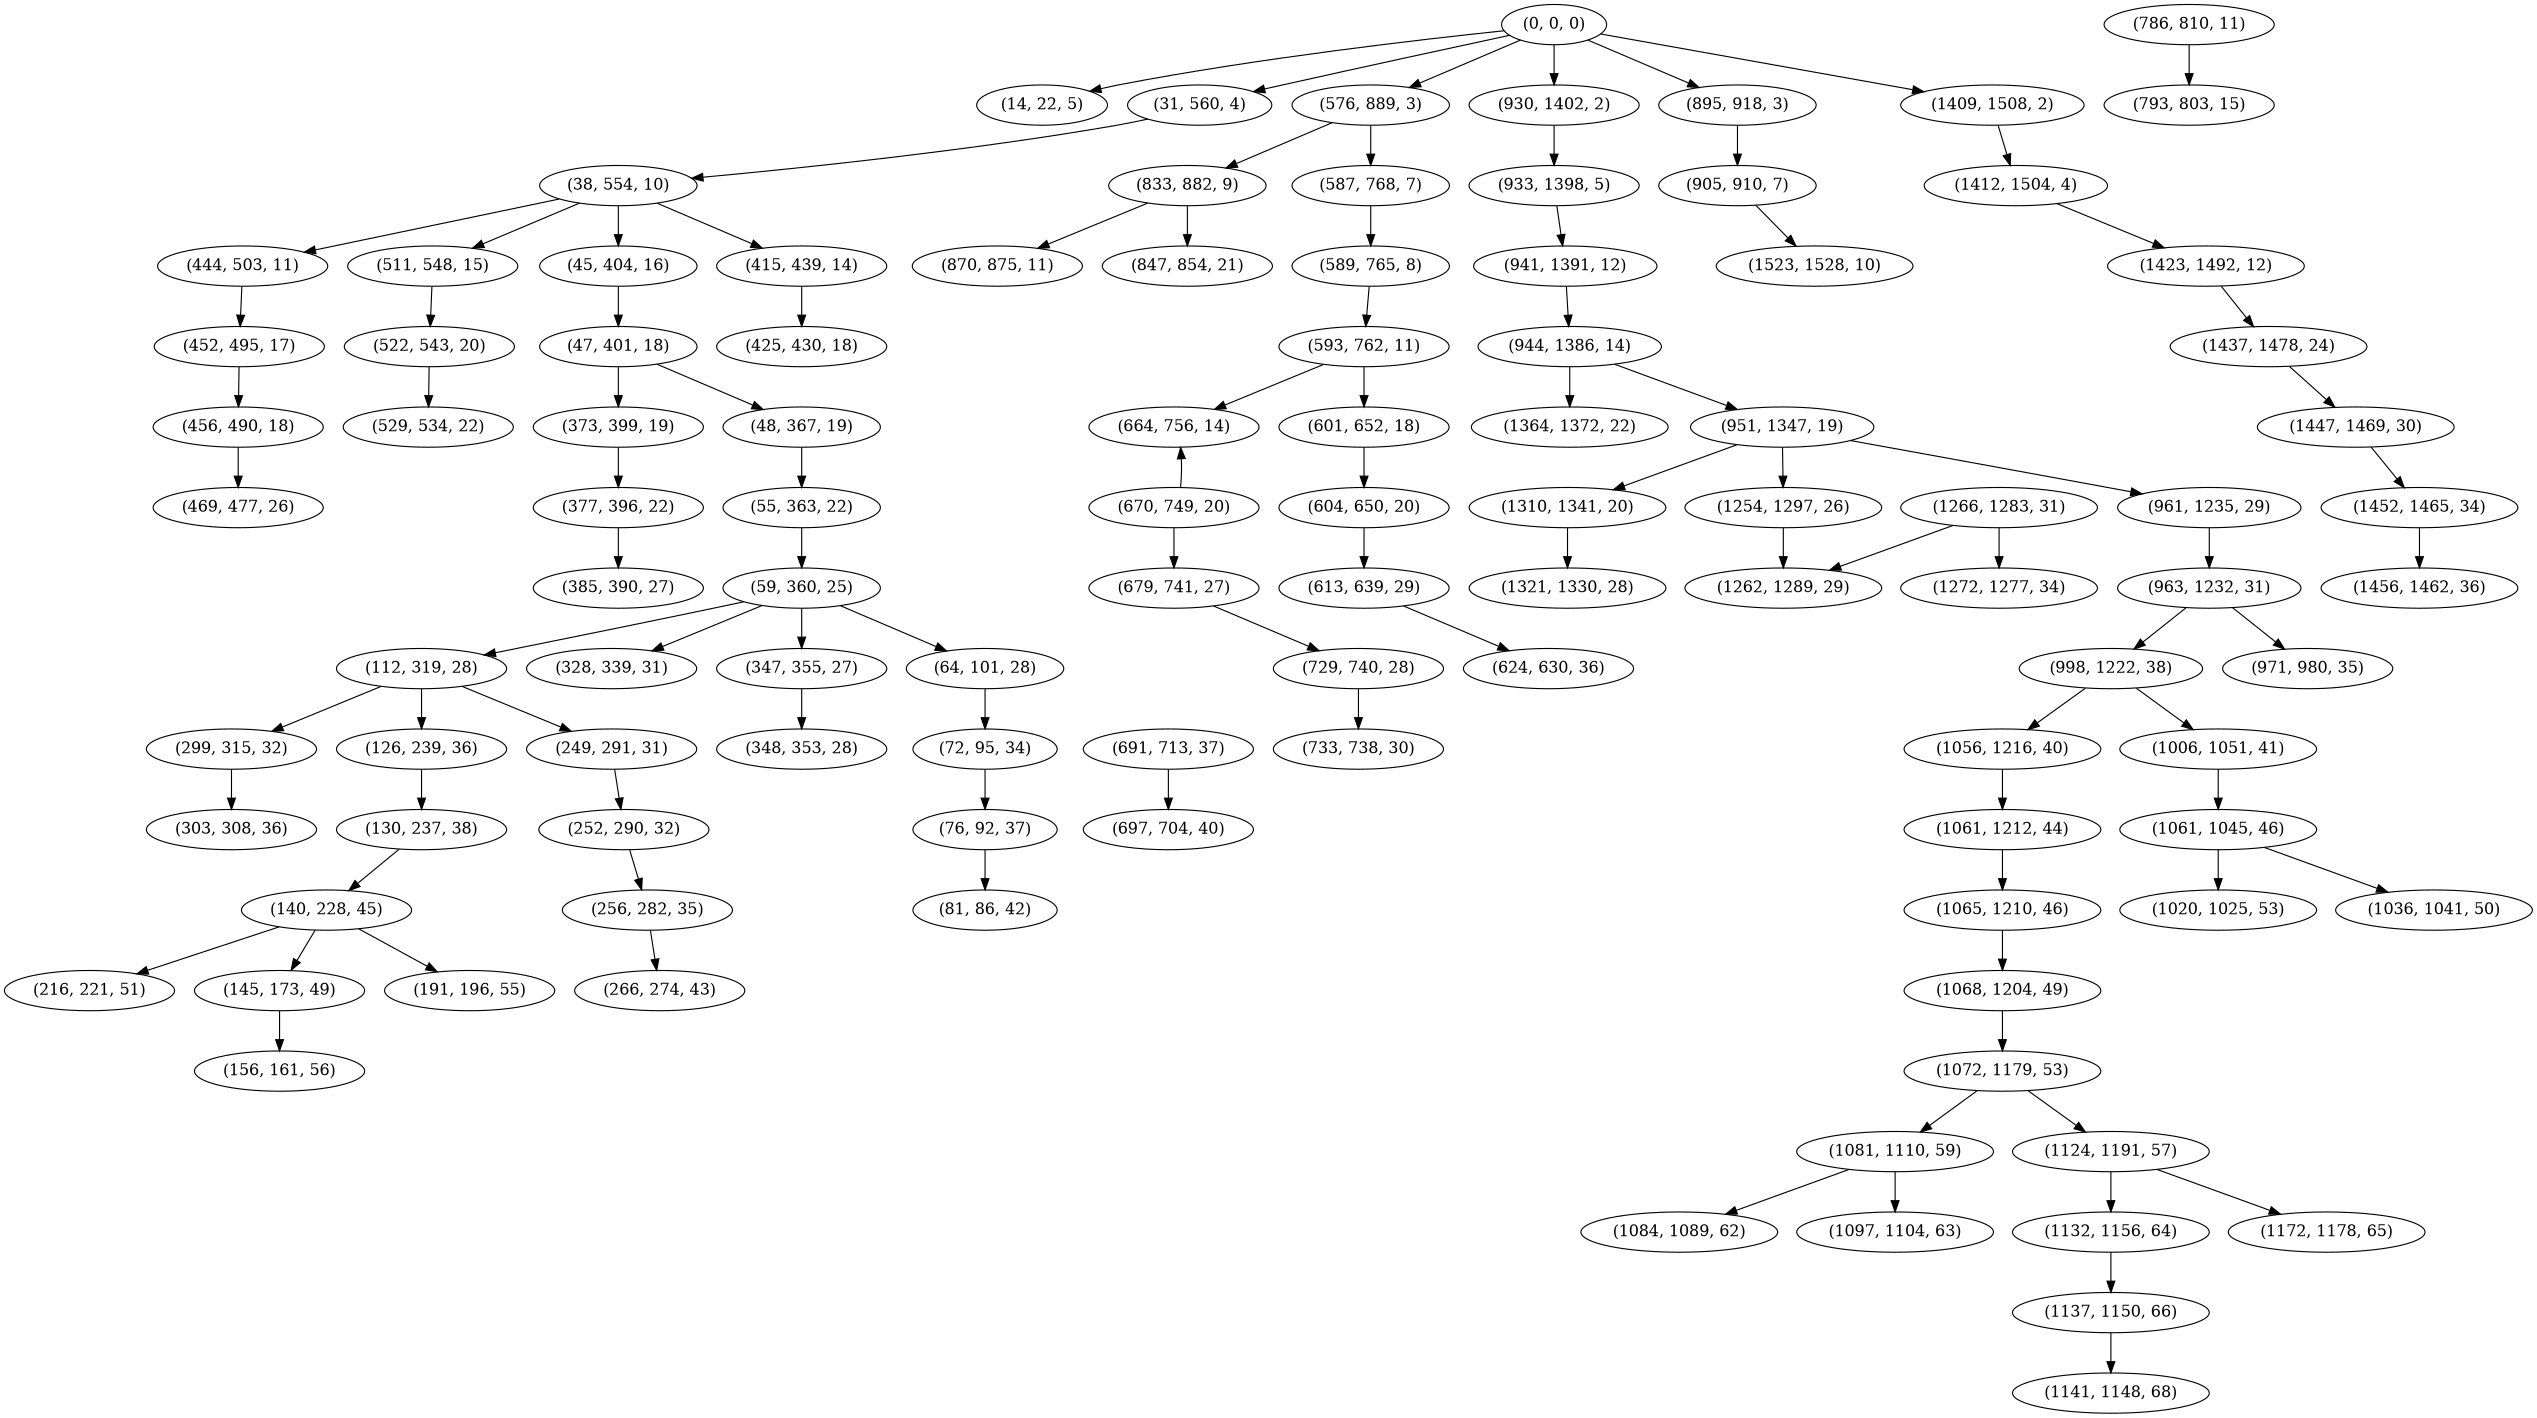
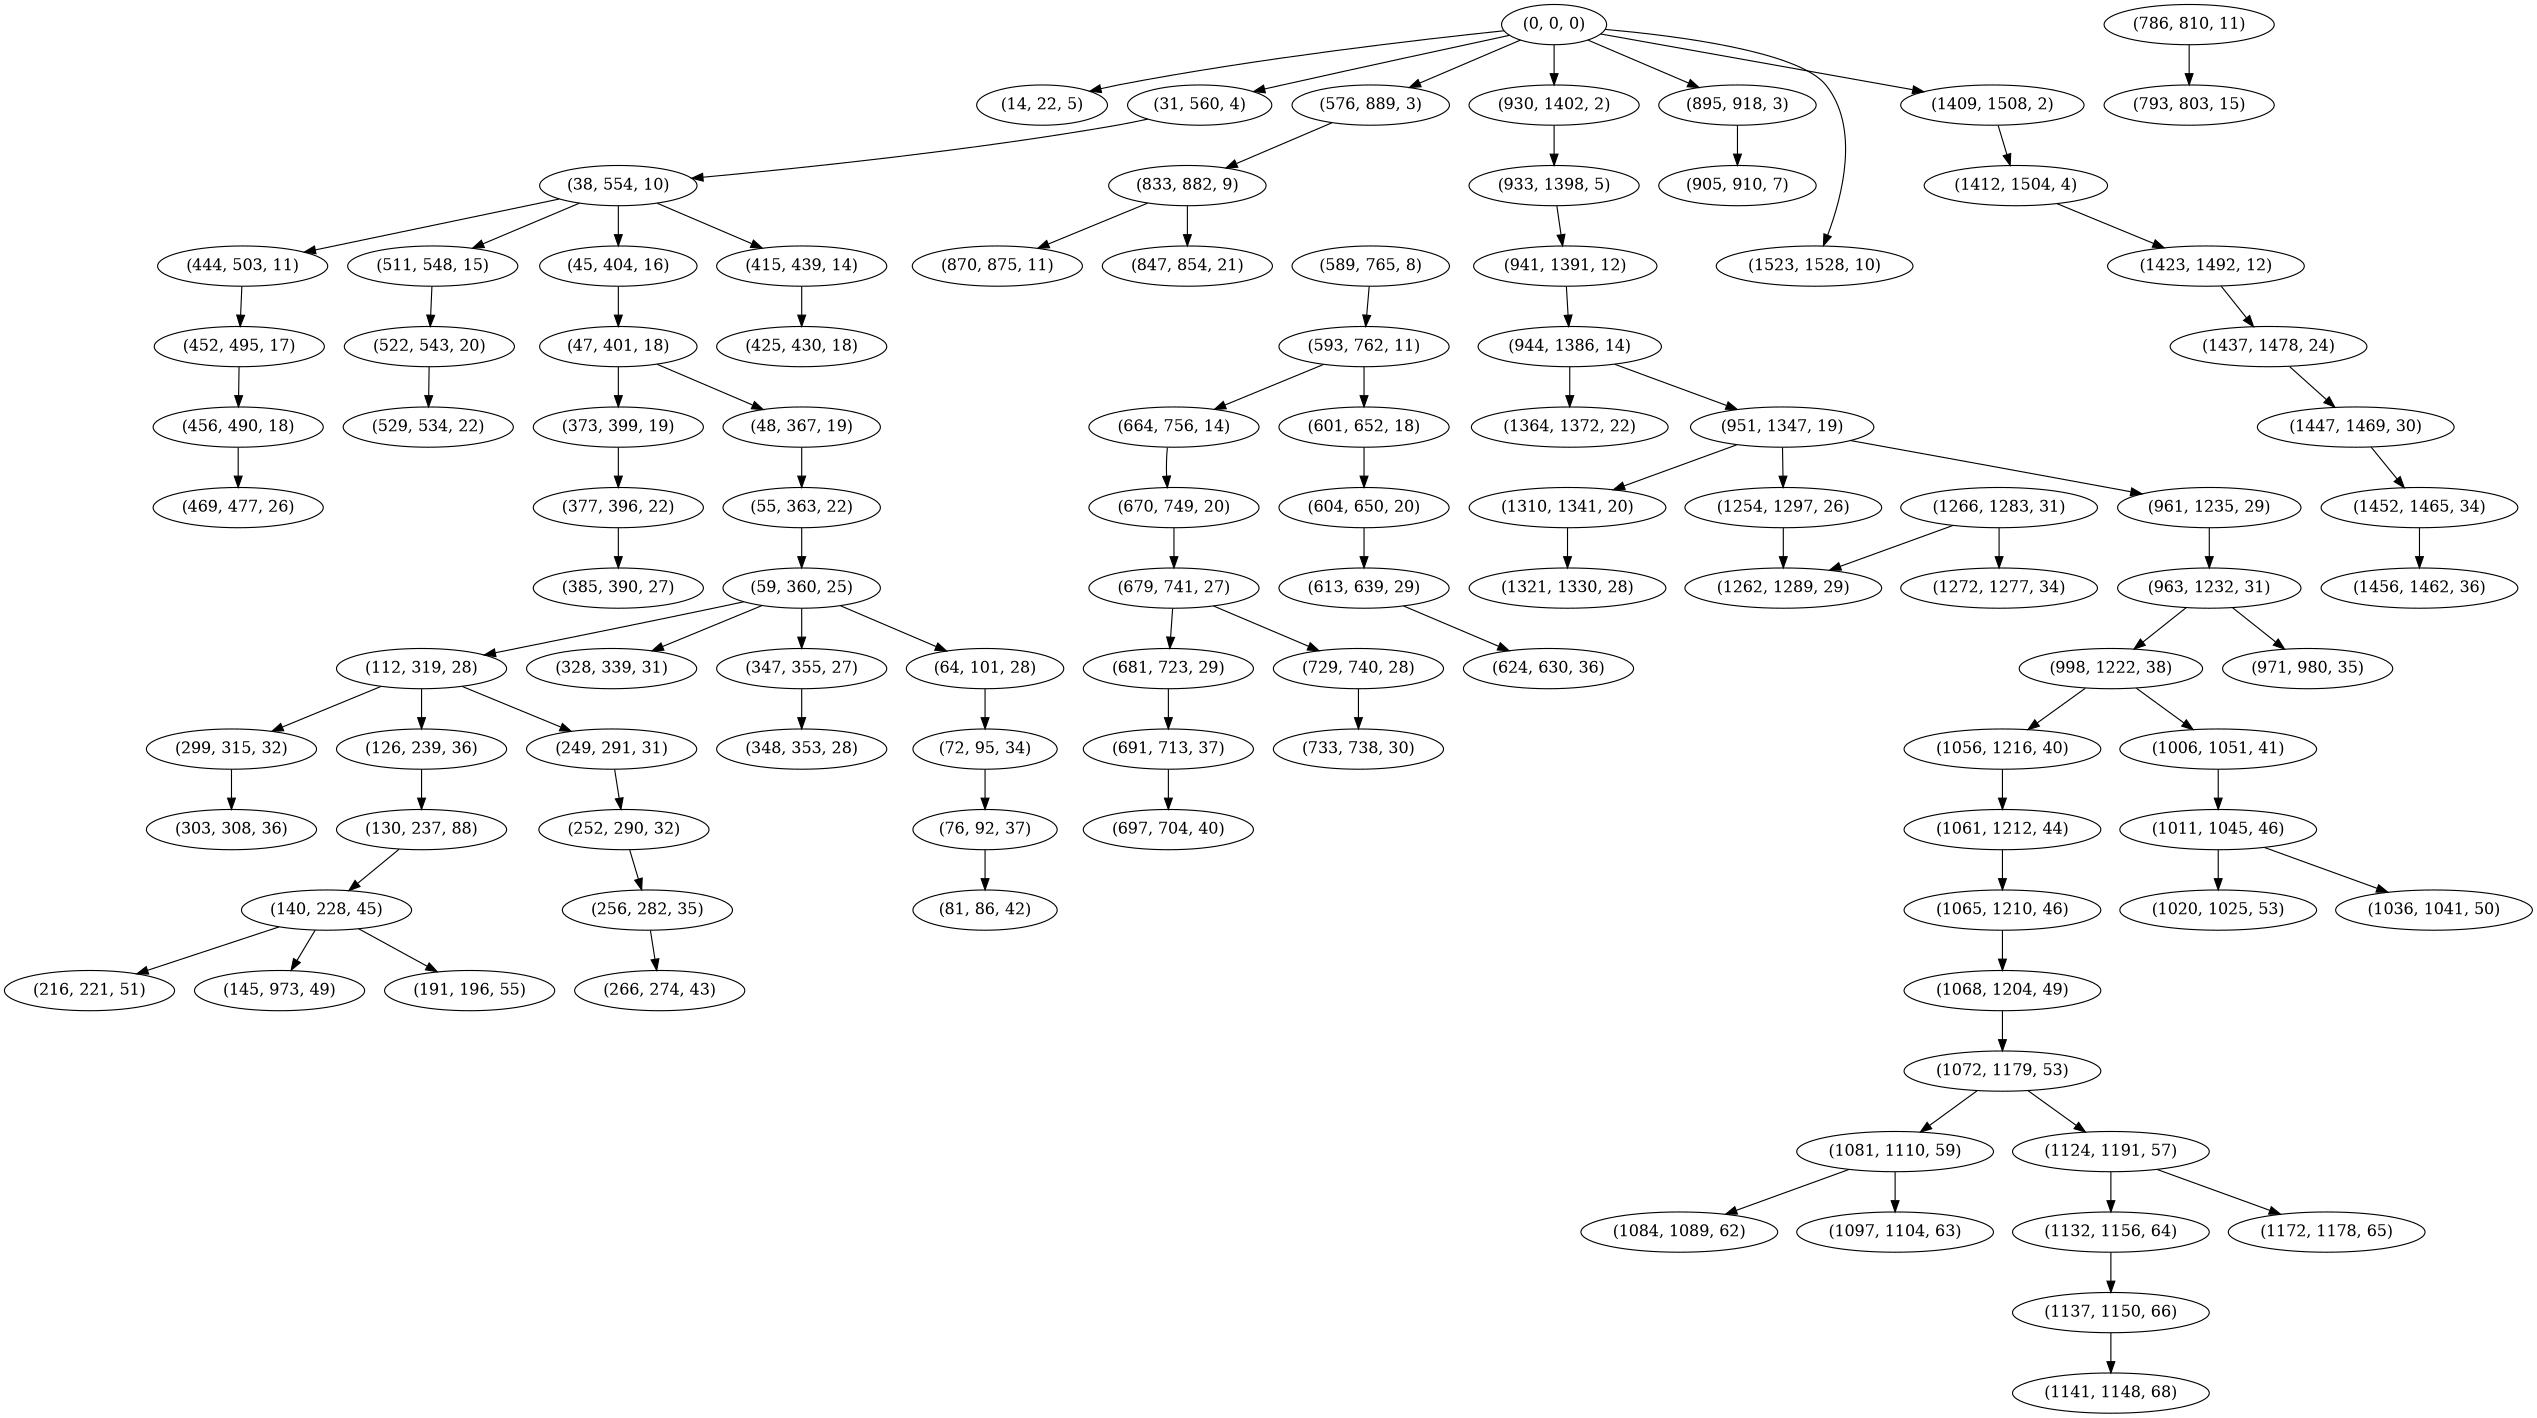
(1371, 186) -> none
(1772, 222) -> (1767, 56)
(1181, 473) -> (1167, 462)
none -> (1168, 669)
(422, 830) -> (422, 830)
(2218, 830) -> (2218, 830)
(280, 991) -> (280, 991)
(280, 1071) -> none
